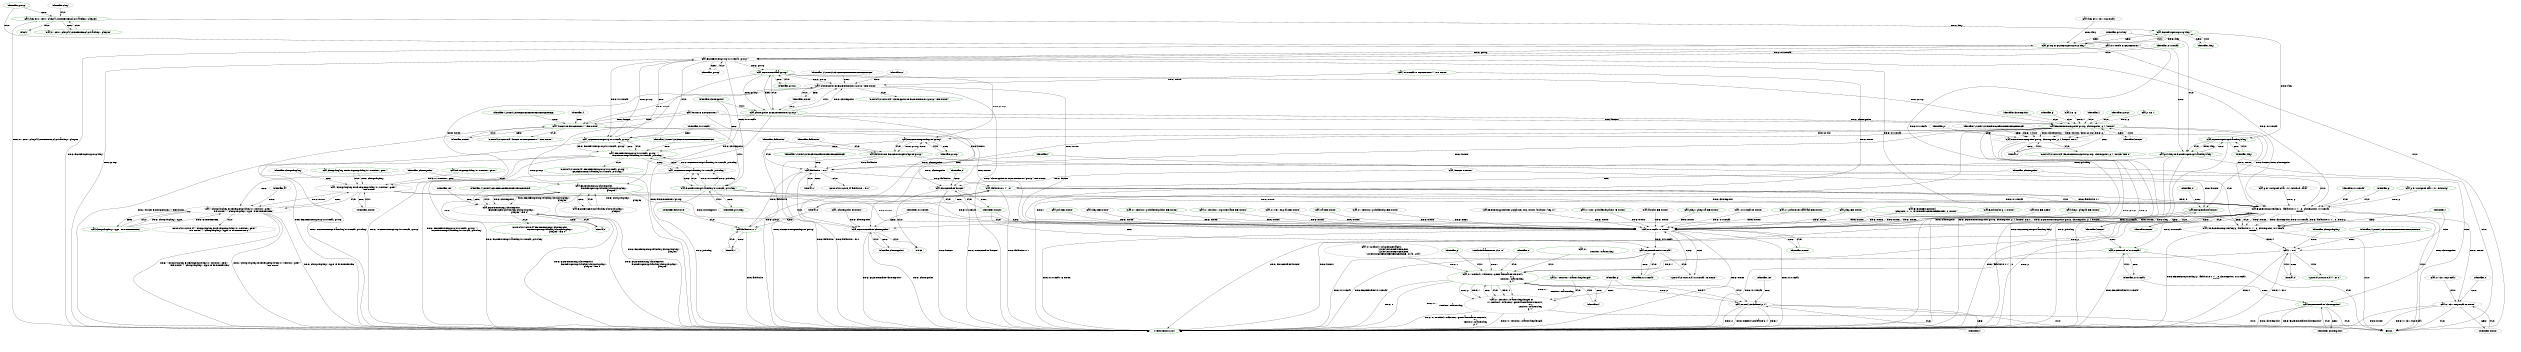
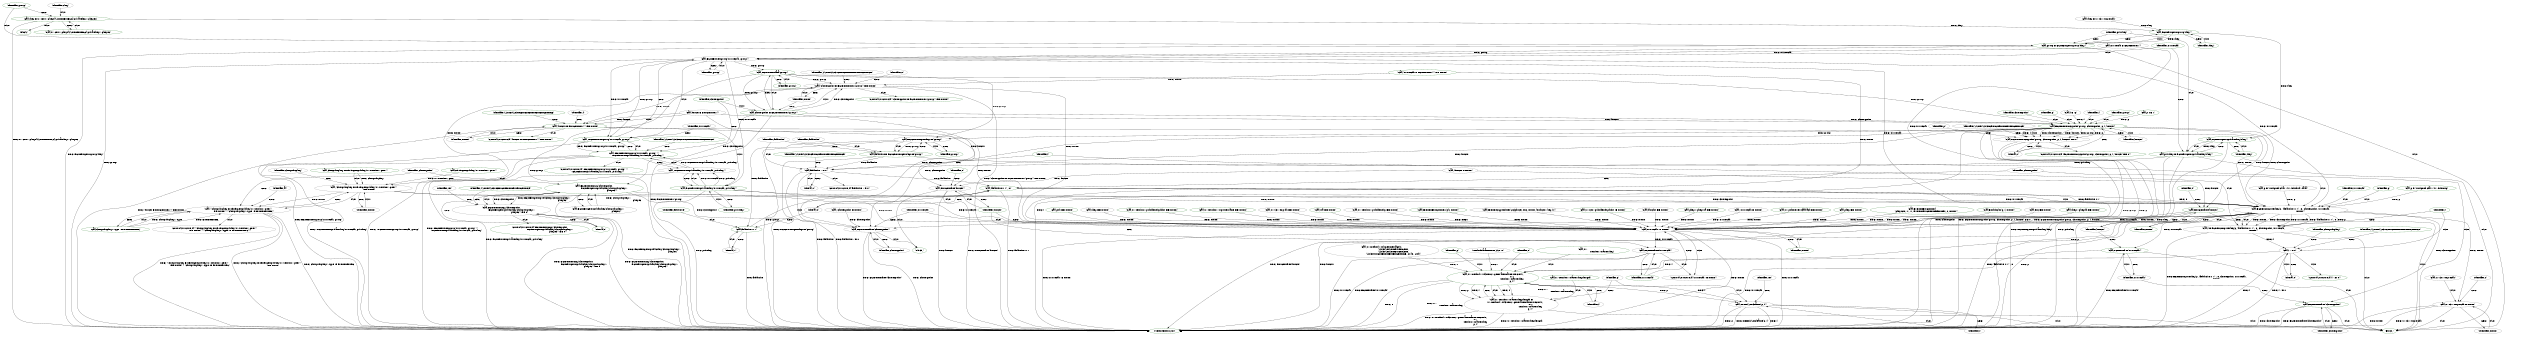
(2082, 32) -> (2135, 25)
(772, 194) -> (787, 147)
none -> (1438, 210)
(2040, 210) -> (2040, 210)
